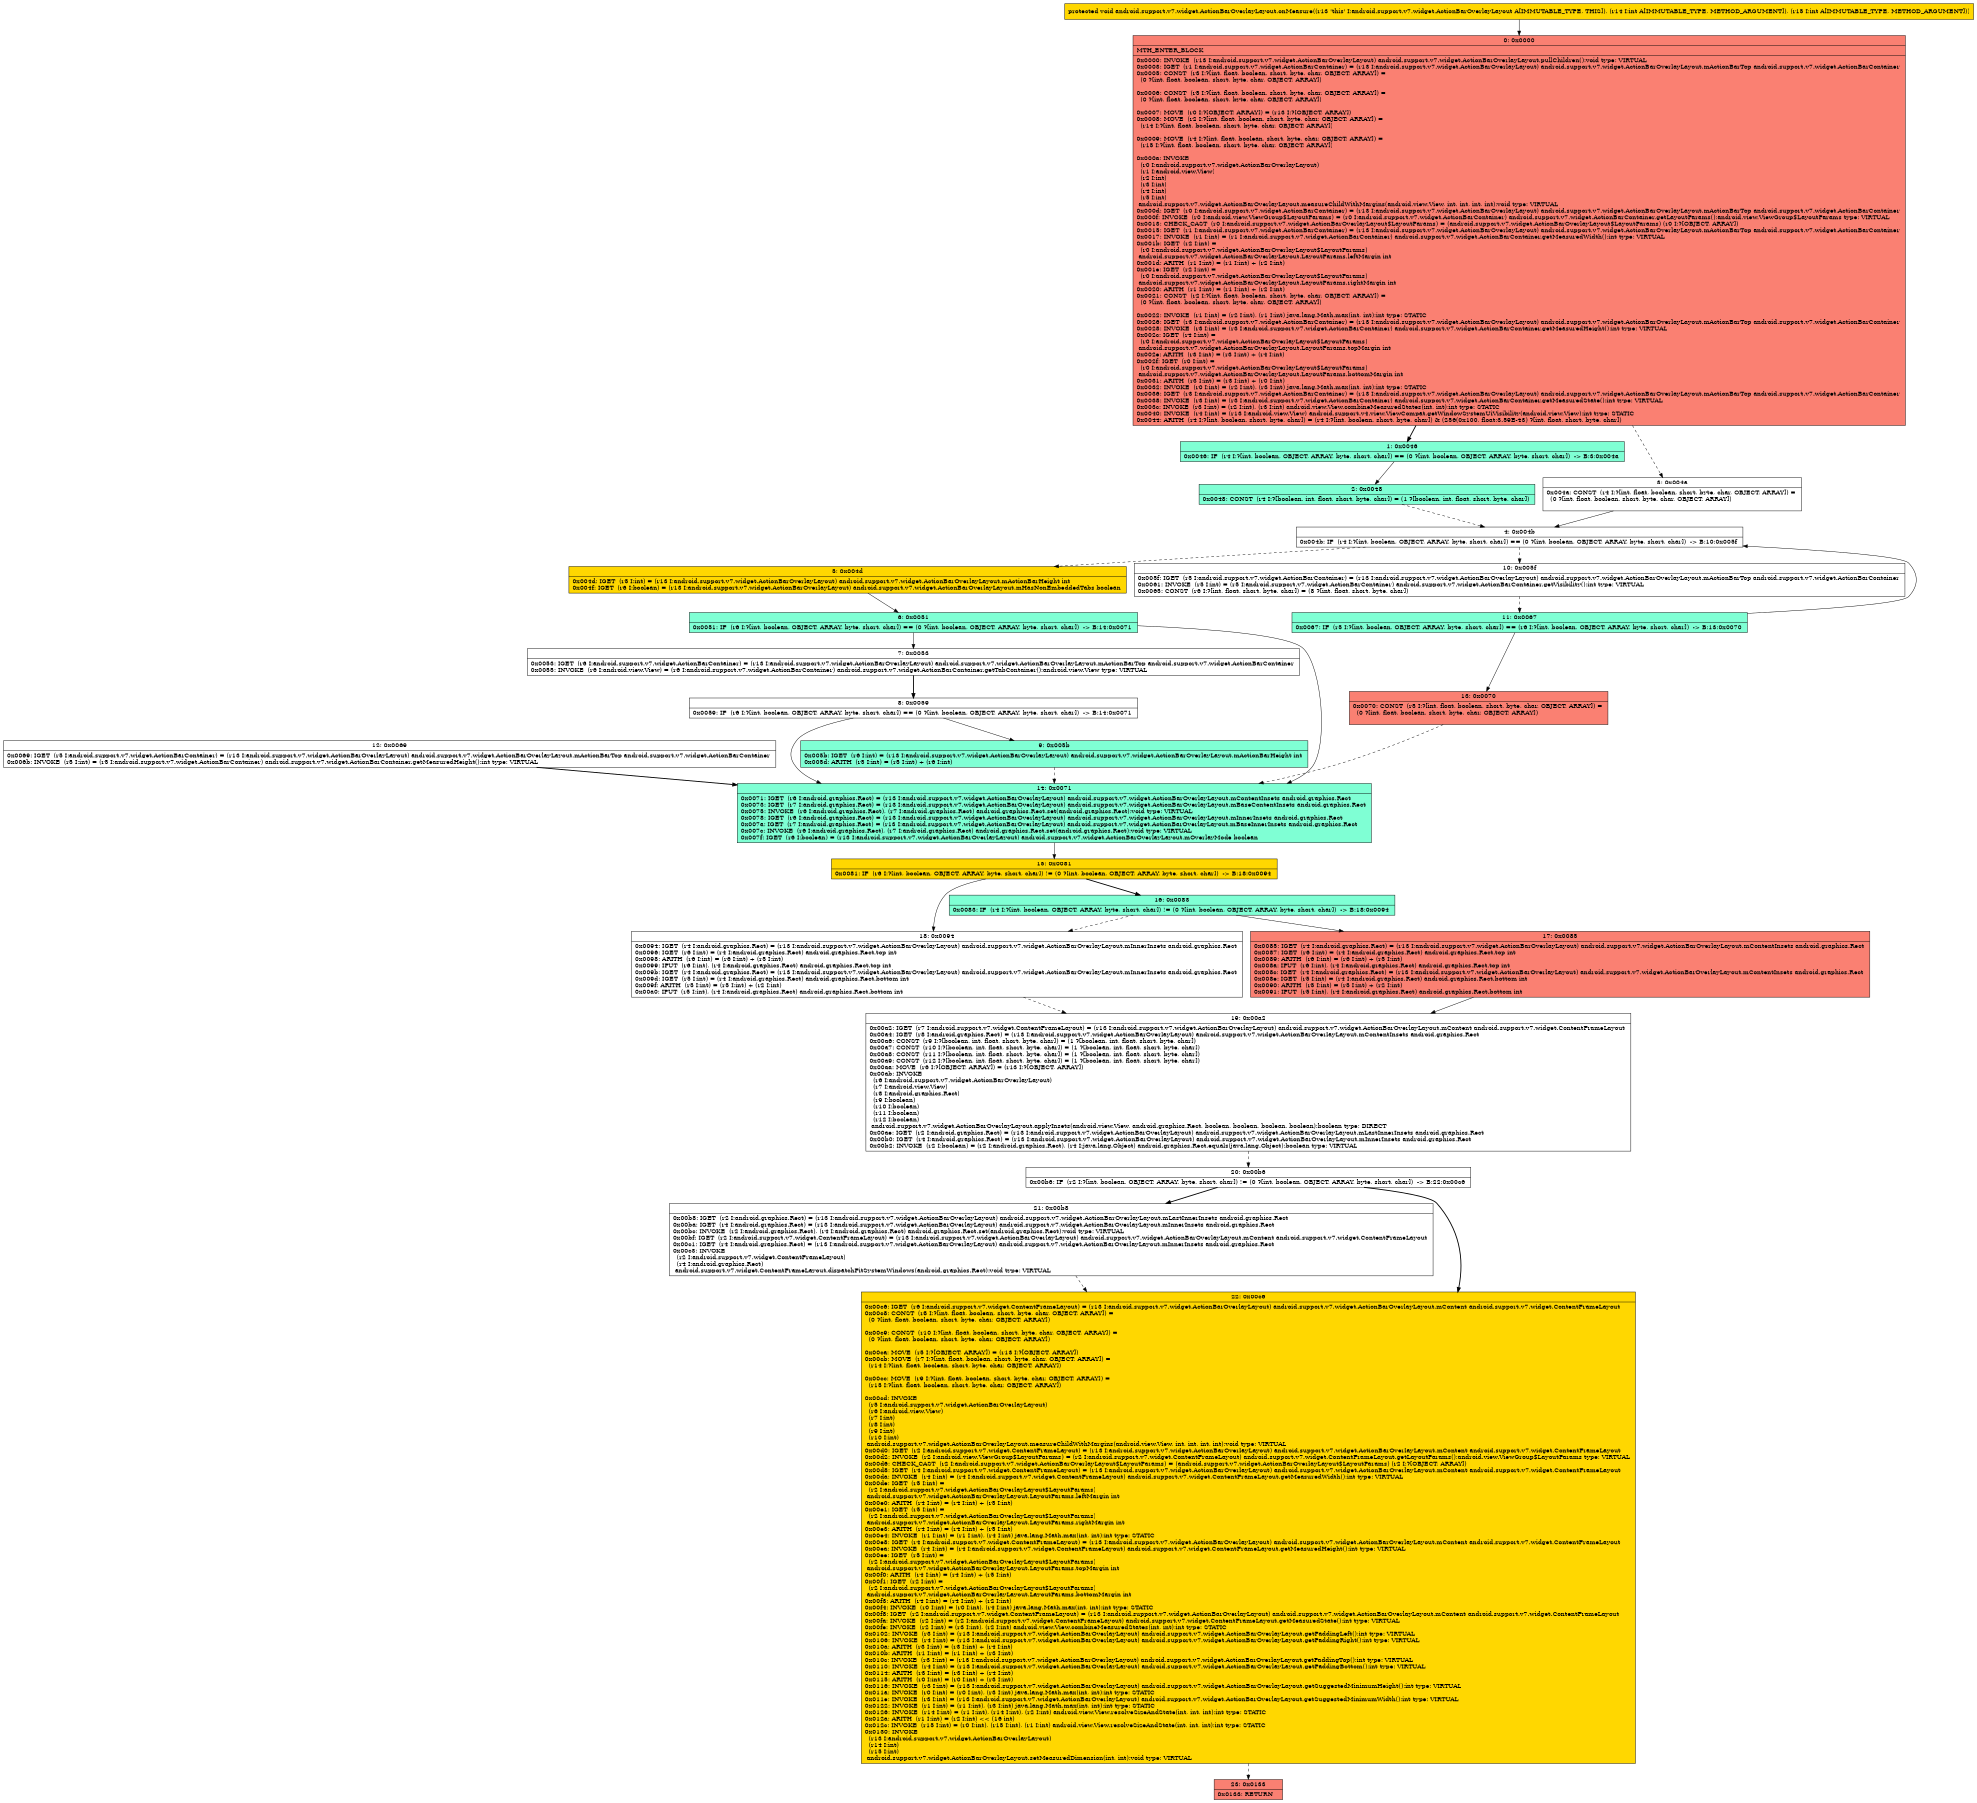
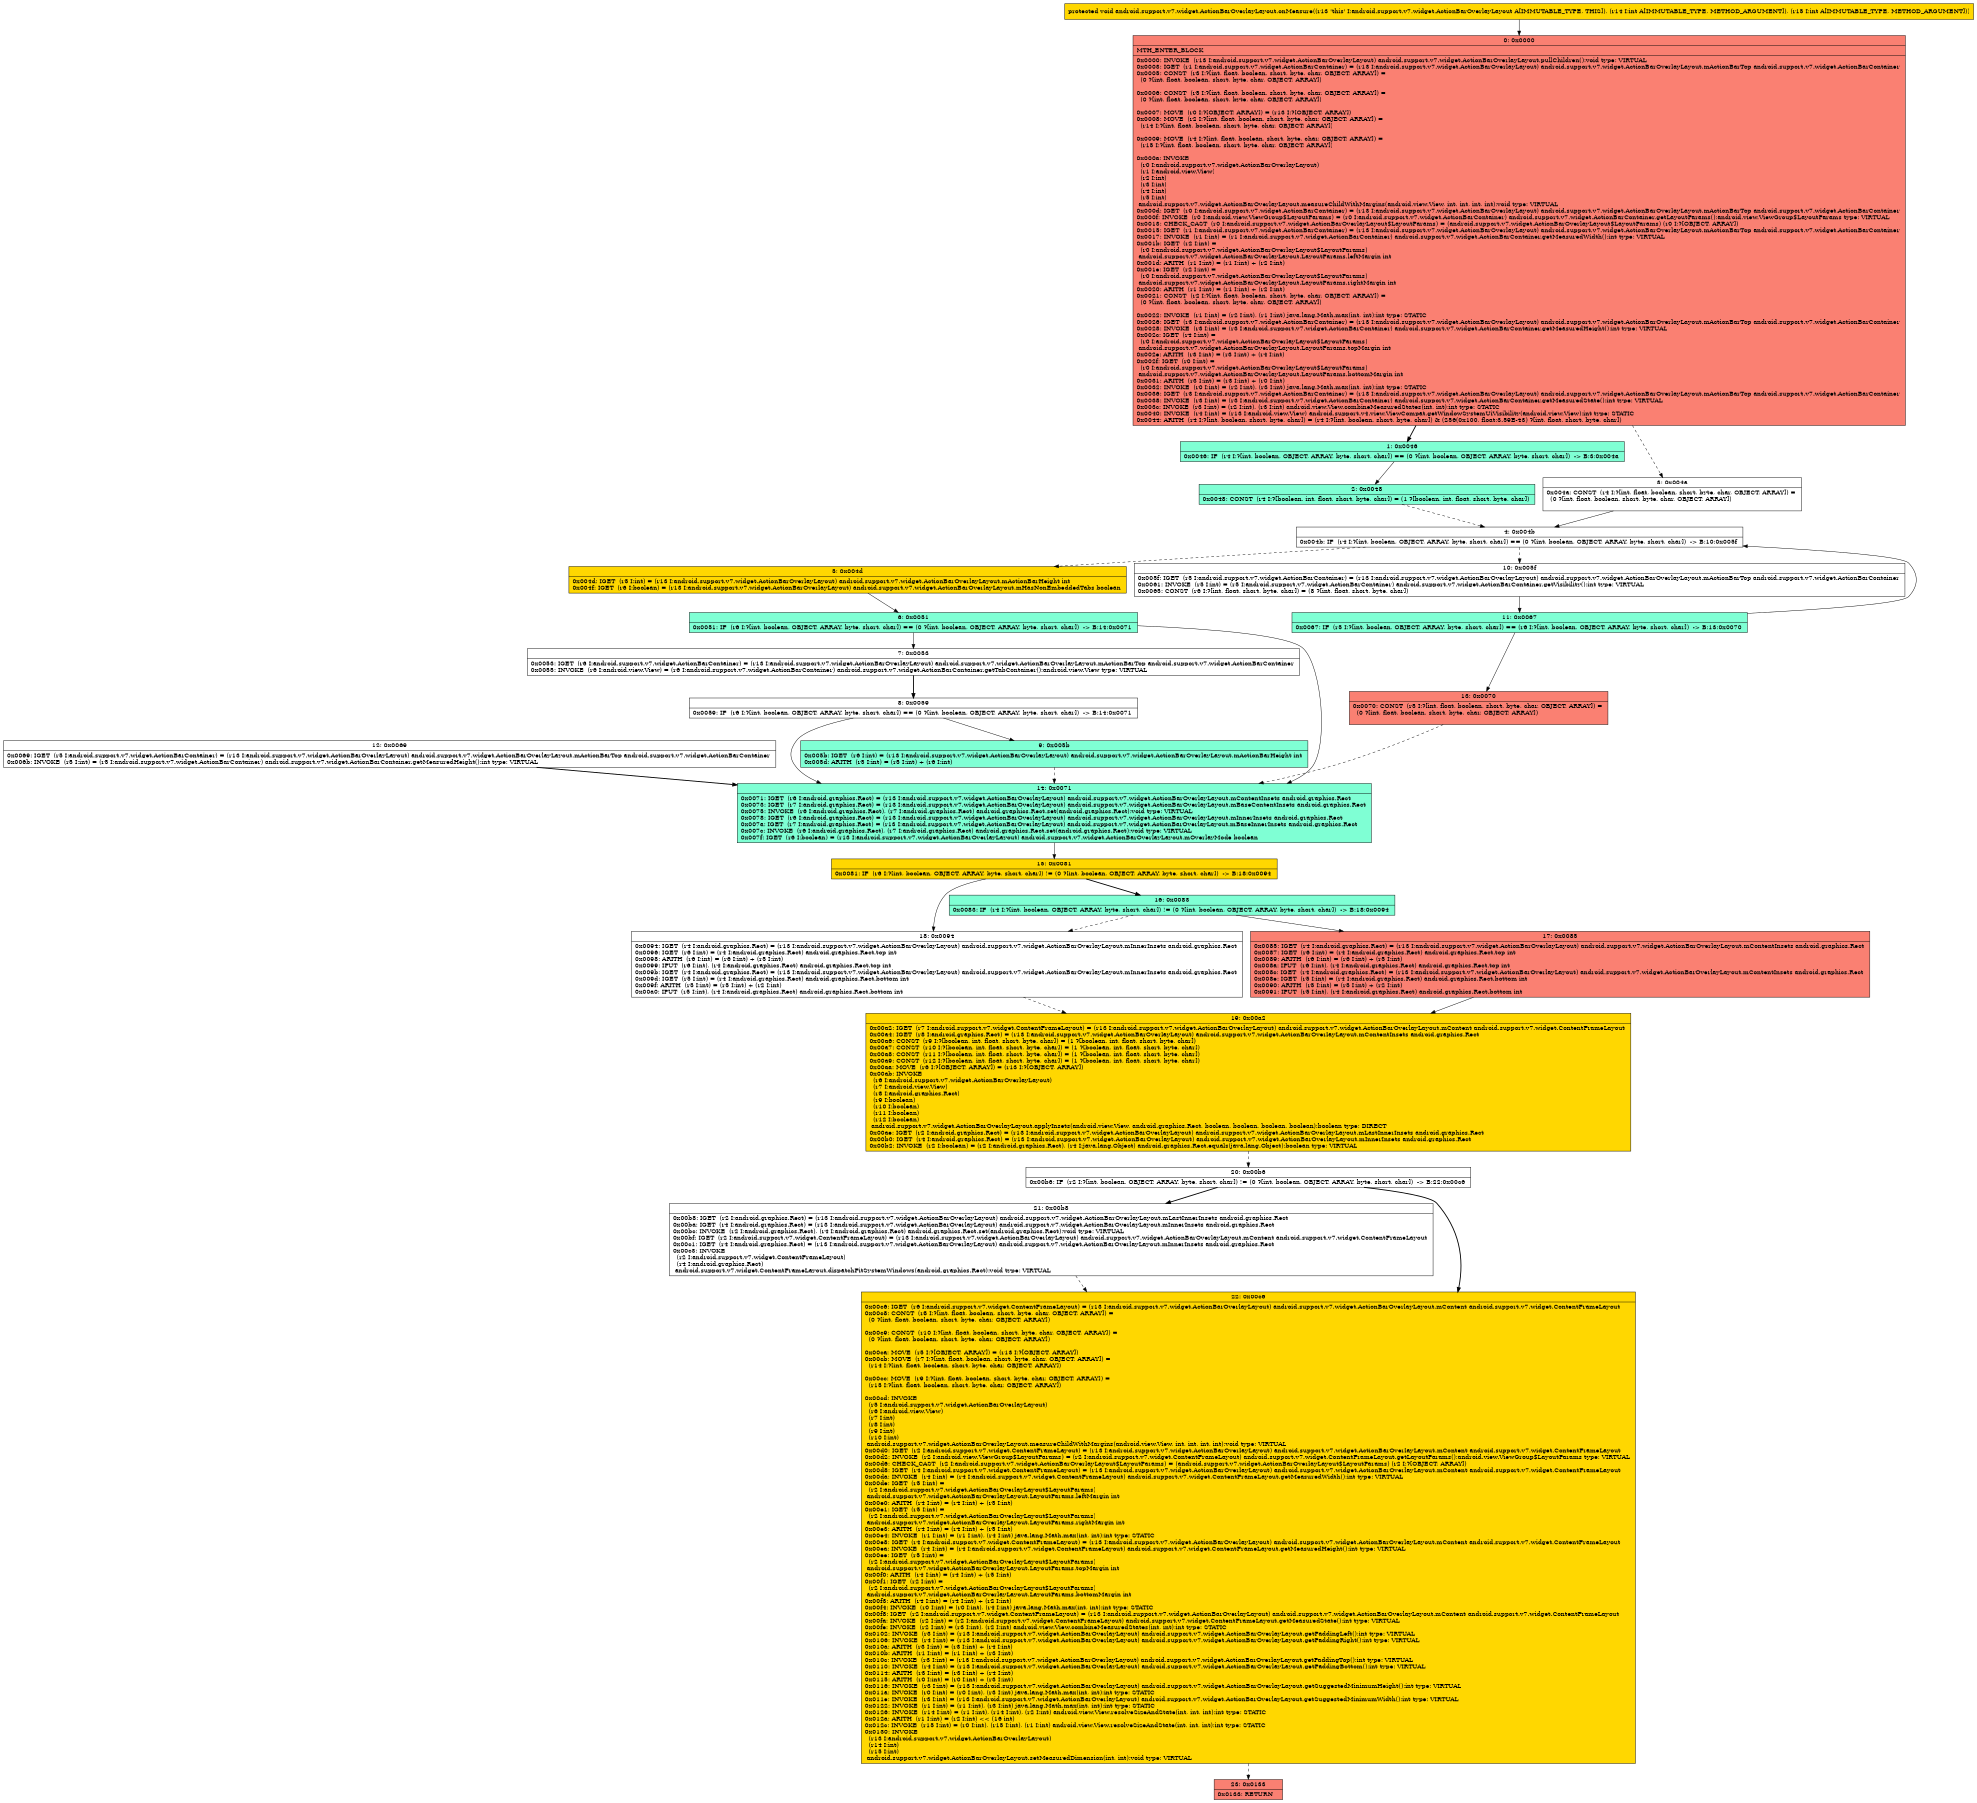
(1520, 602) -> (1520, 602)
(1248, 1082) -> (1248, 1082)
